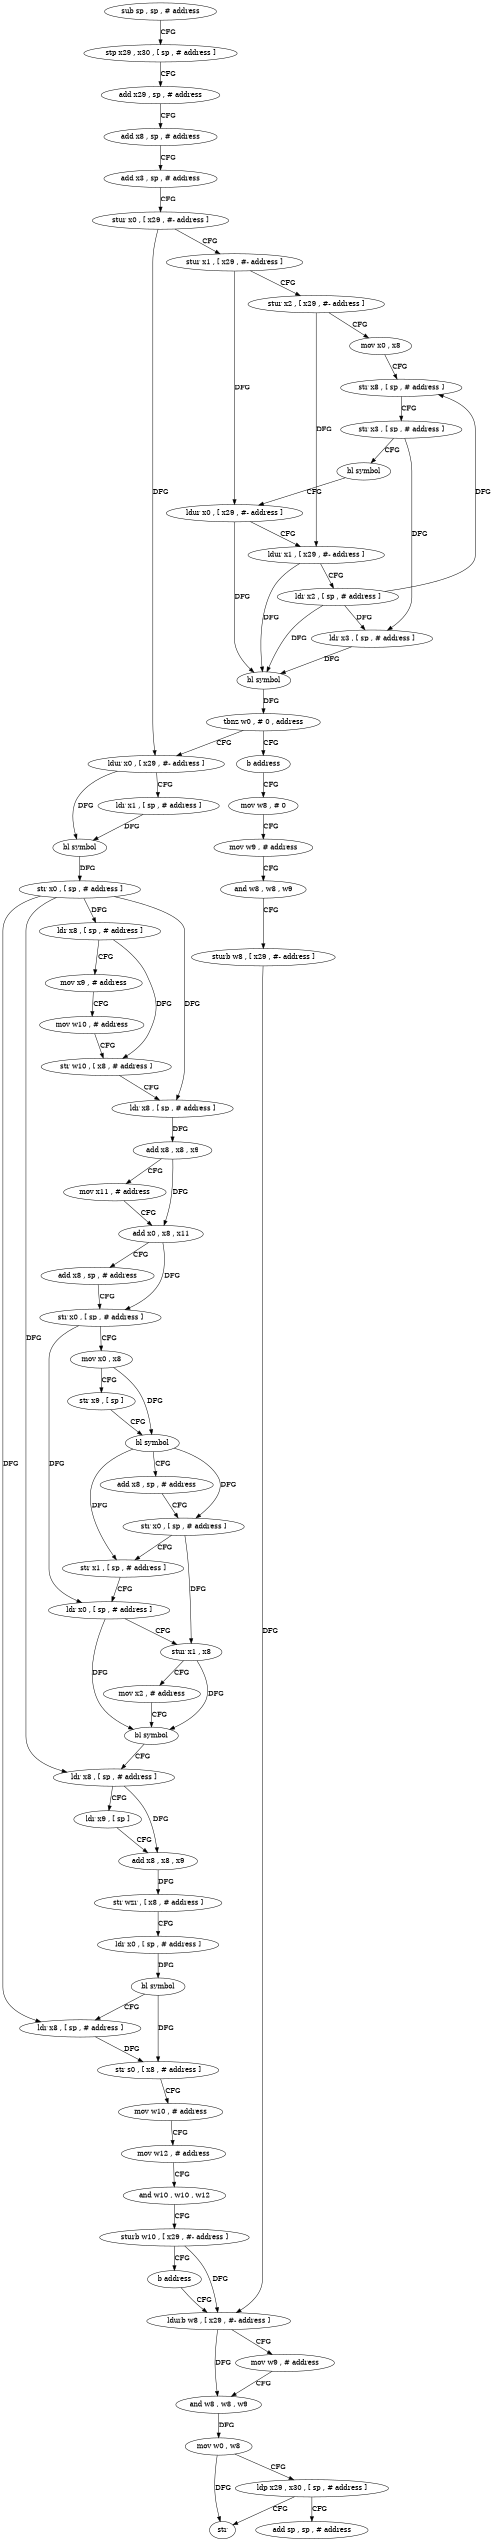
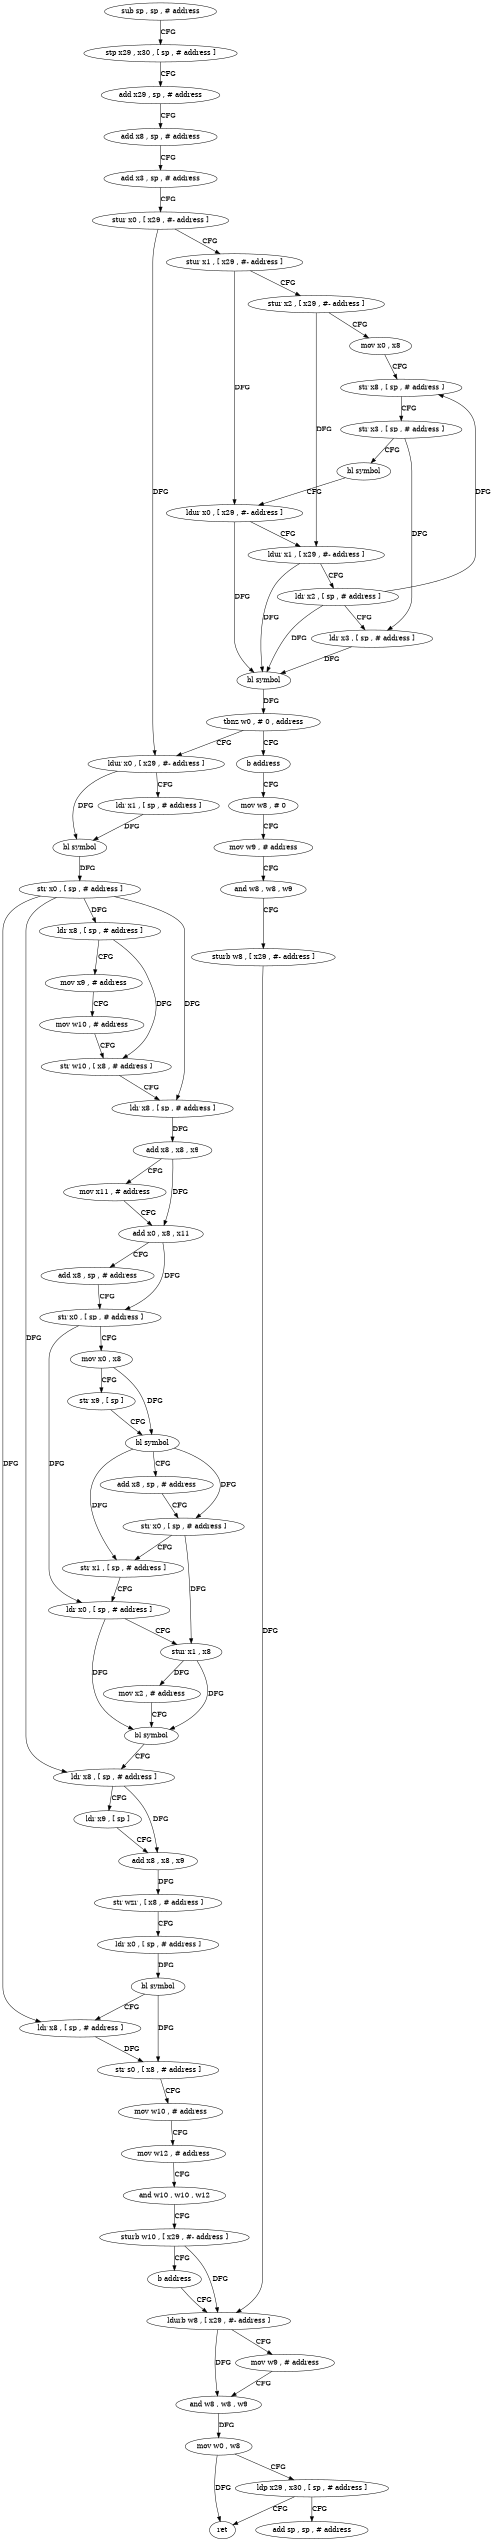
(364, 618) -> (364, 618)
(182, 1673) -> (182, 1673)
(222, 2530) -> (222, 2530)
